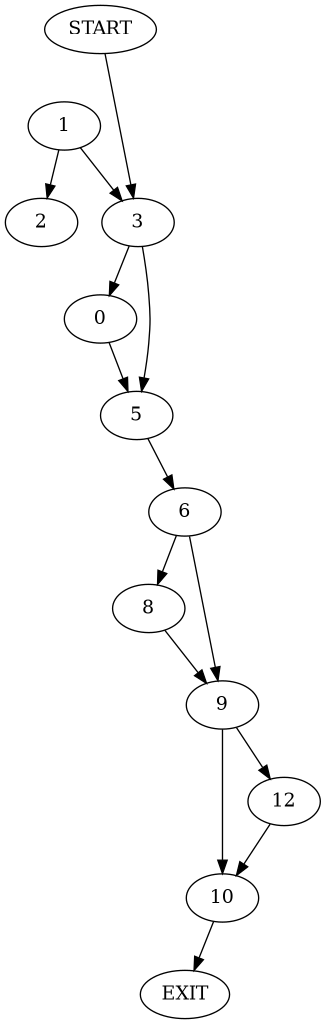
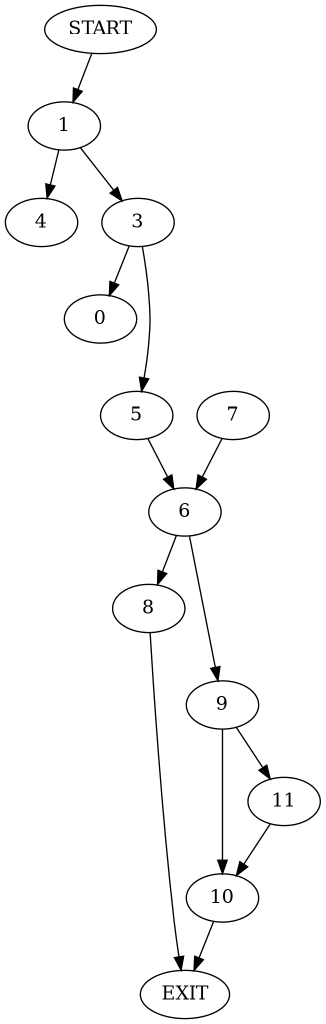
(118, 119) -> (85, 71)
(42, 222) -> (42, 222)
(116, 361) -> none
none -> (233, 415)
(181, 651) -> (162, 795)
(284, 801) -> (284, 801)
